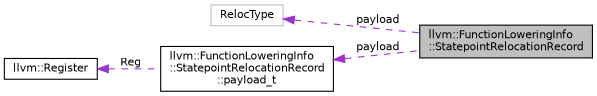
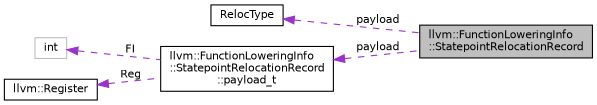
(247, 15) -> (247, 15)
none -> (51, 48)
